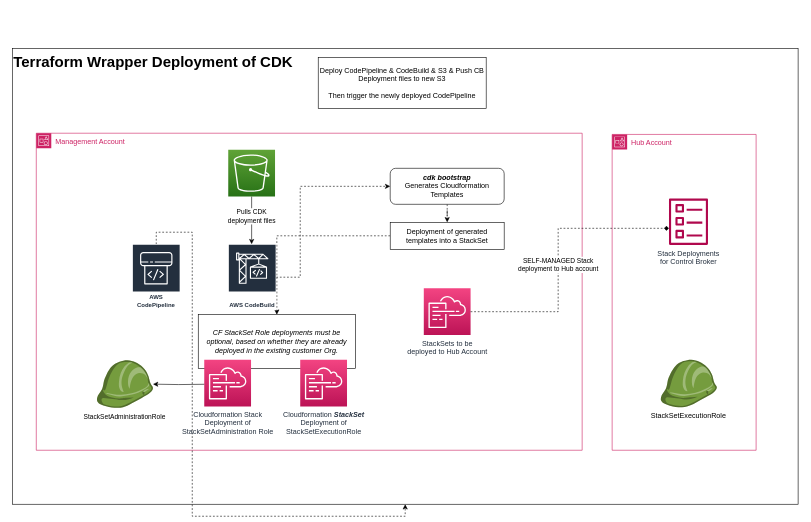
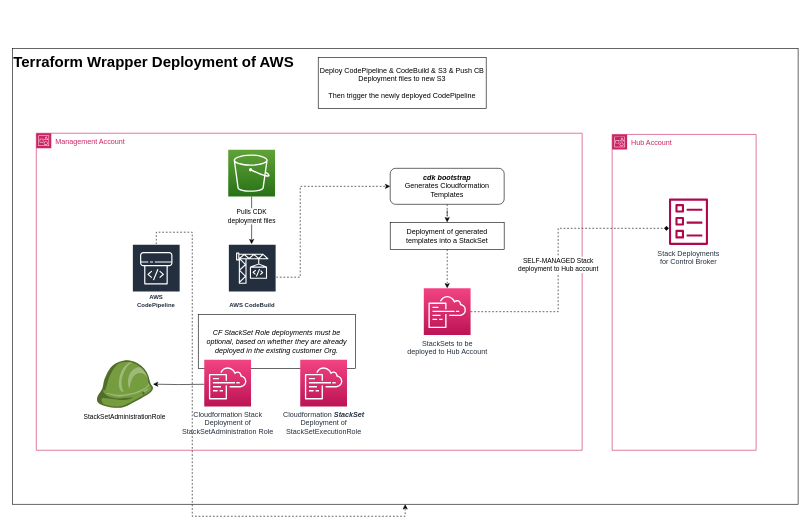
(151, 62) -> (151, 62)
(277, 309) -> (447, 282)
(689, 384) -> none
